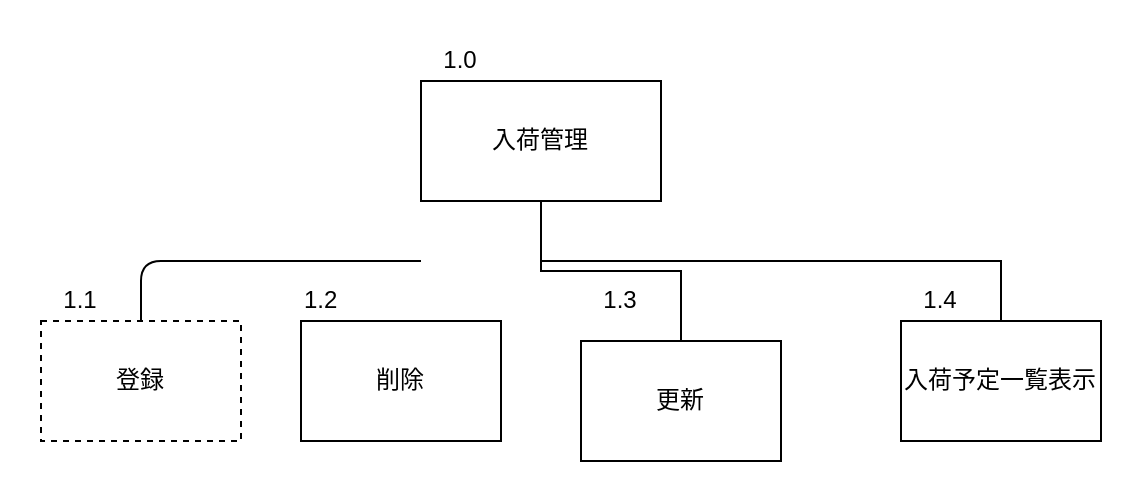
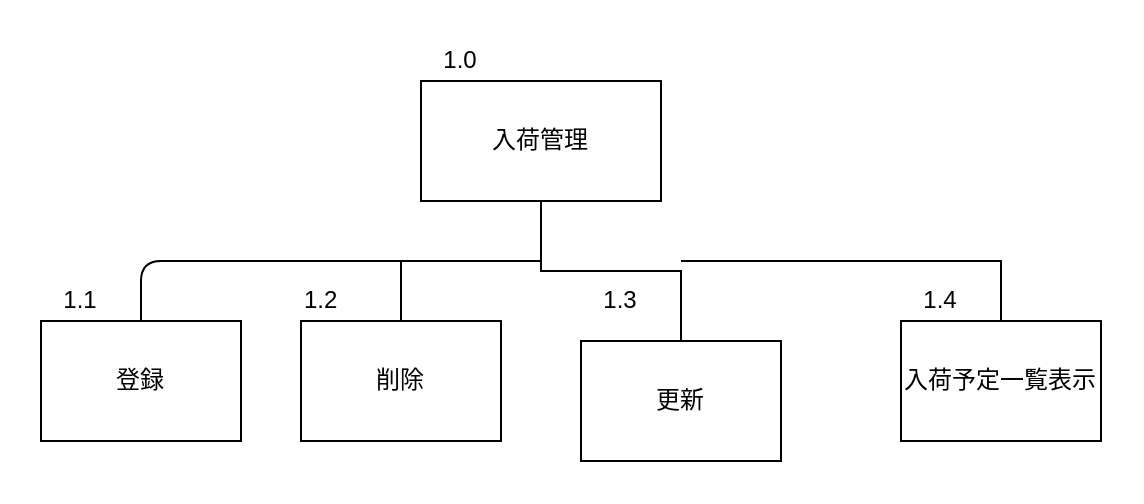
(612, 261) -> (480, 261)
(141, 381) -> (141, 381)
